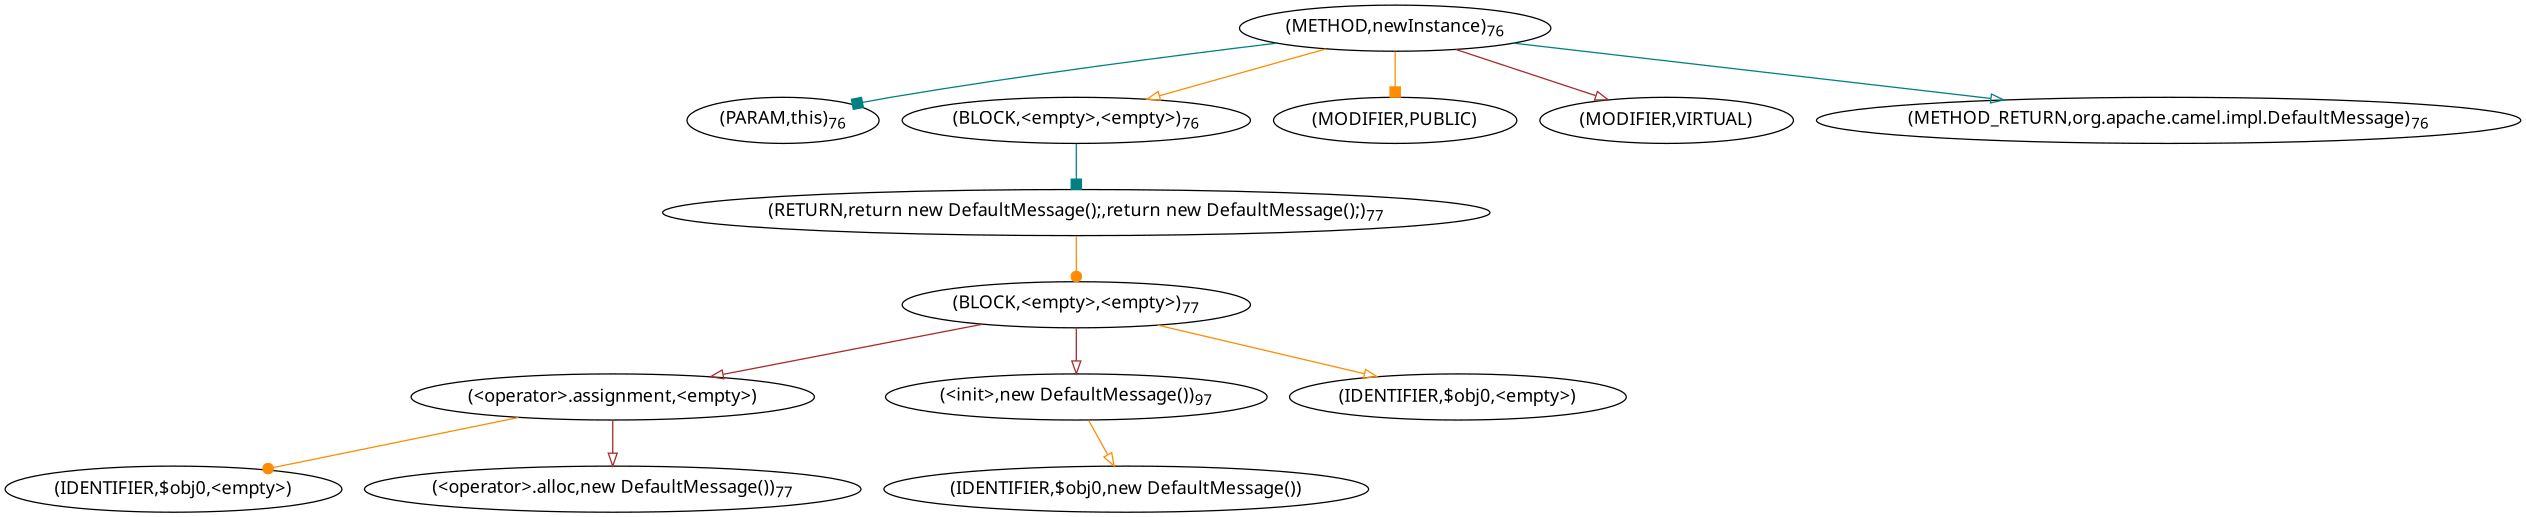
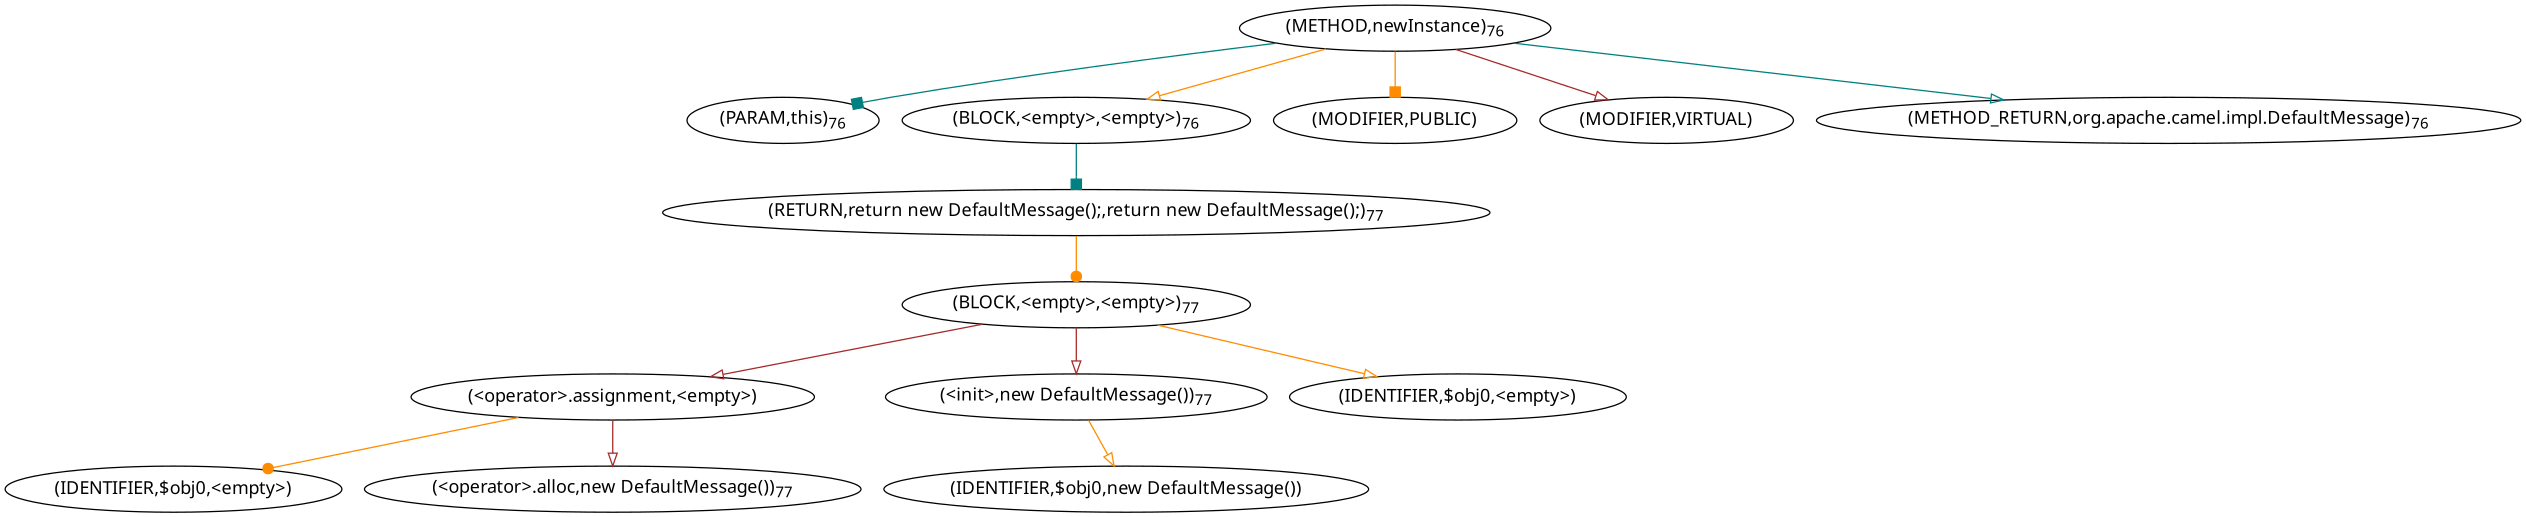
(1204, 395) -> (1204, 395)
